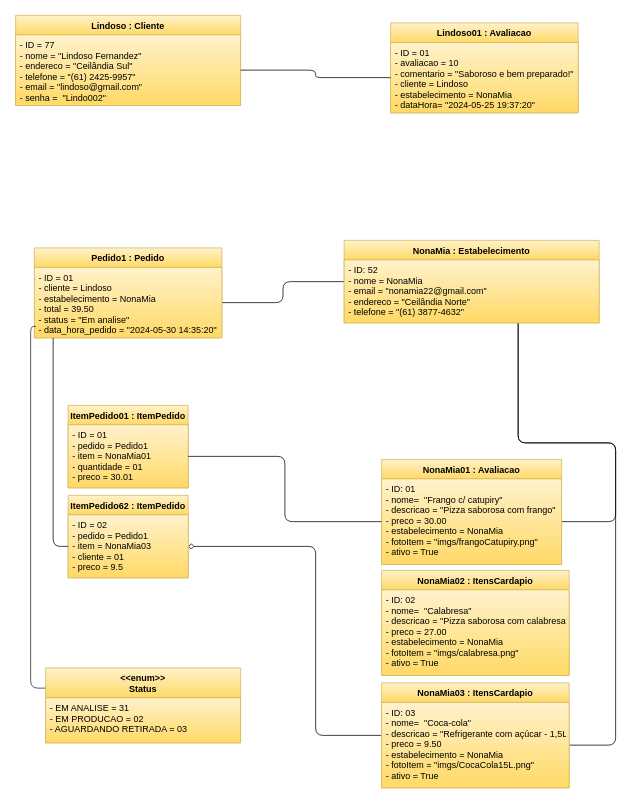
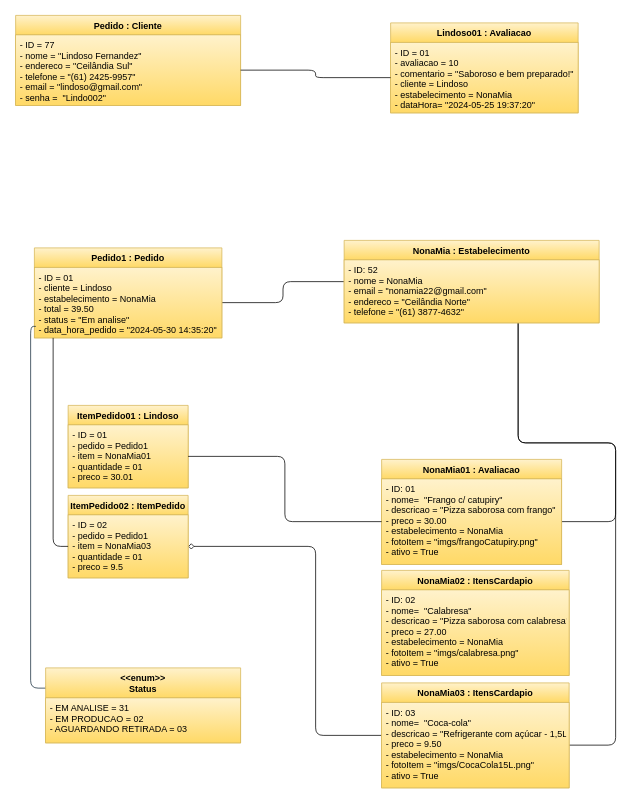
(128, 26) -> (128, 26)
(128, 416) -> (128, 416)
(128, 506) -> (128, 506)
(91, 525) -> (91, 525)
